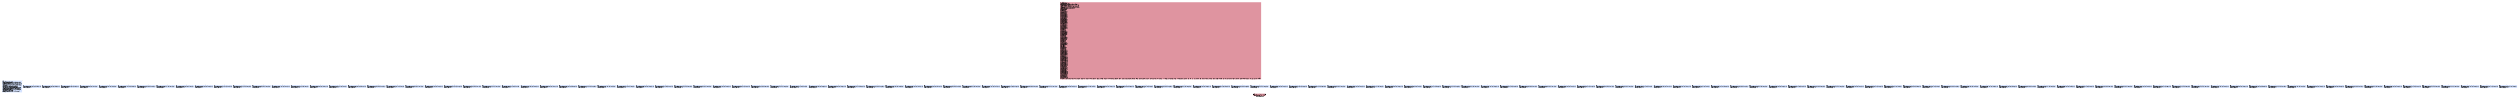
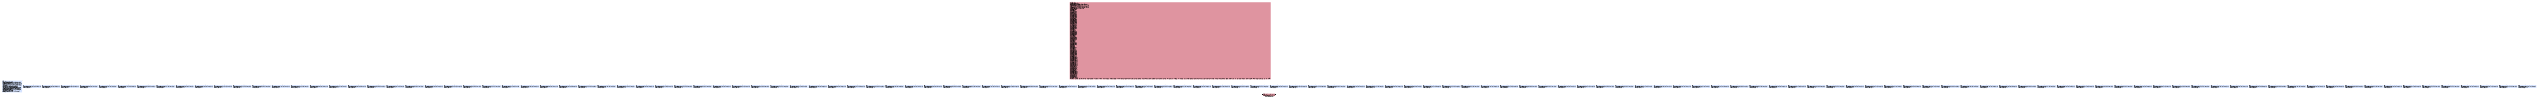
none -> (2123, 87)
